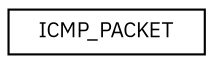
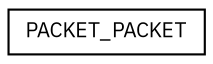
(107, 32) -> (107, 32)
